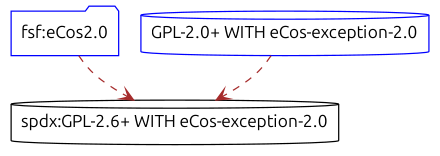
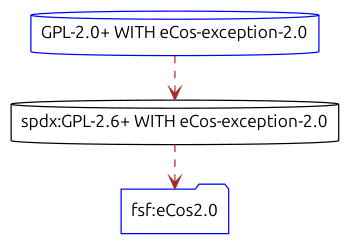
(98, 78) -> (175, 161)
